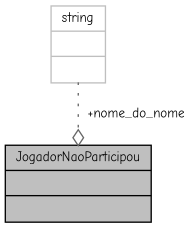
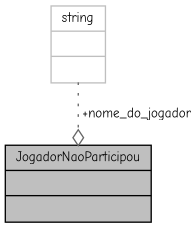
(135, 114) -> (135, 114)
